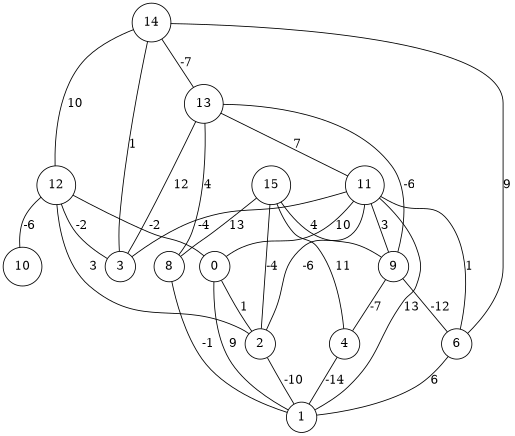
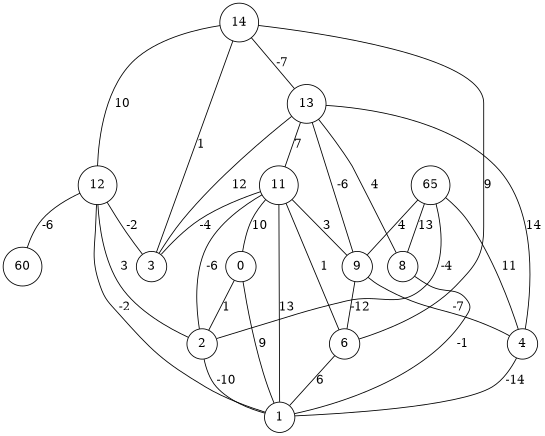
none -> (491, 162)
(271, 185) -> (431, 185)
(135, 226) -> (140, 337)
(23, 267) -> (23, 267)
